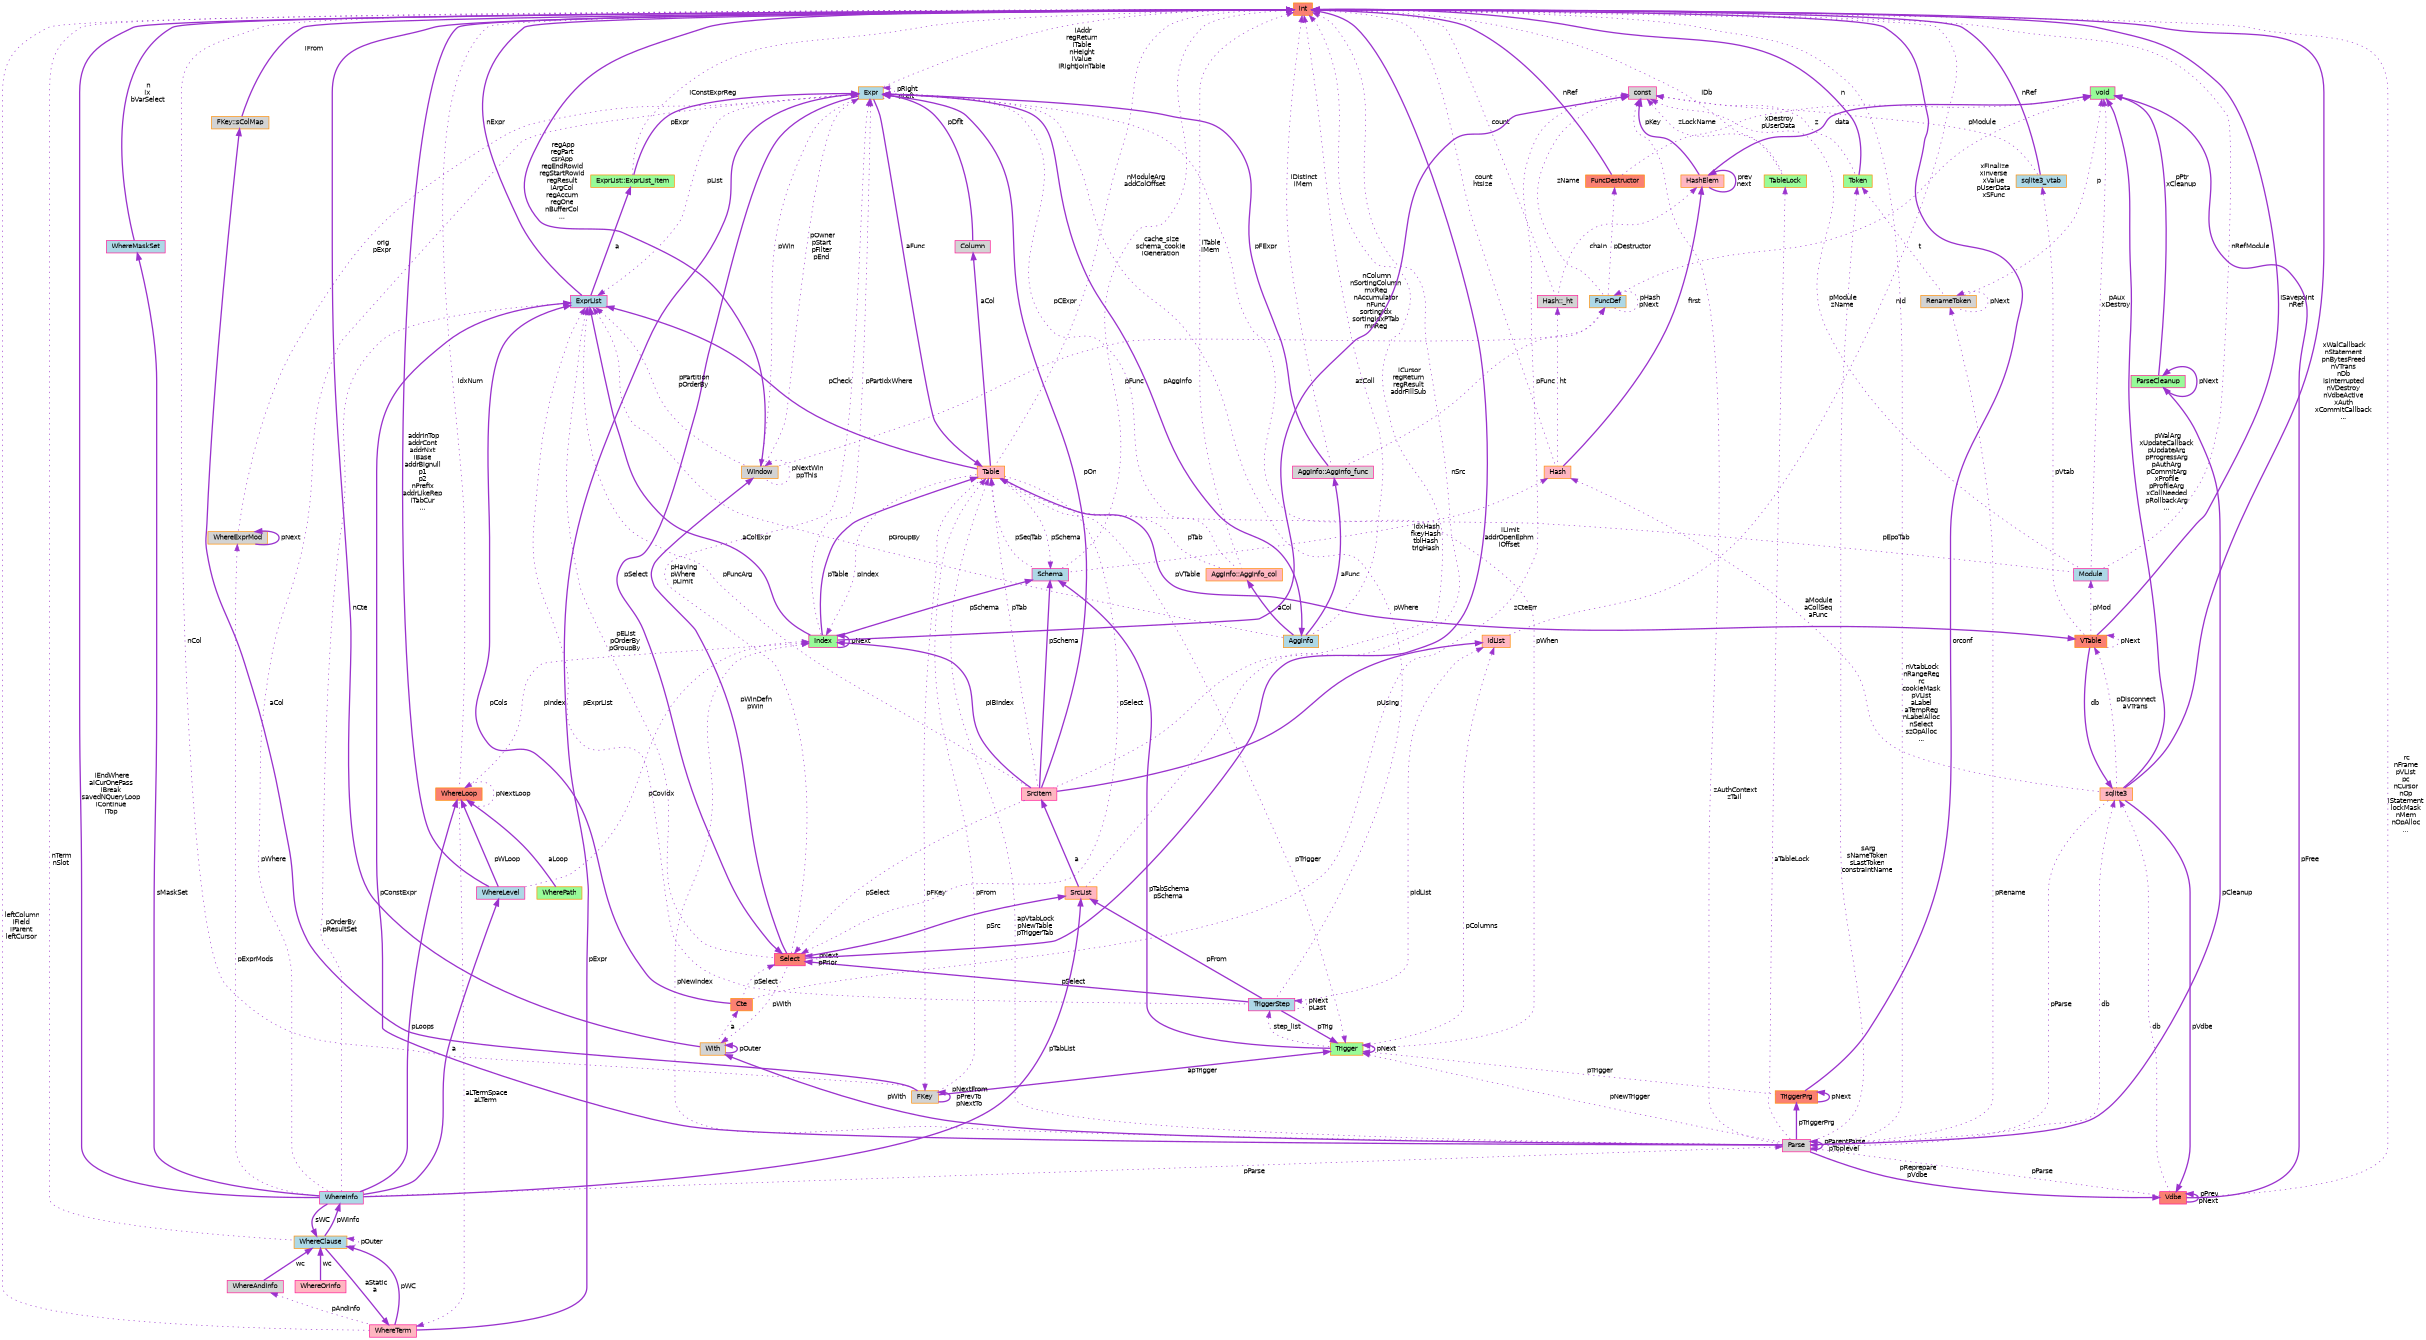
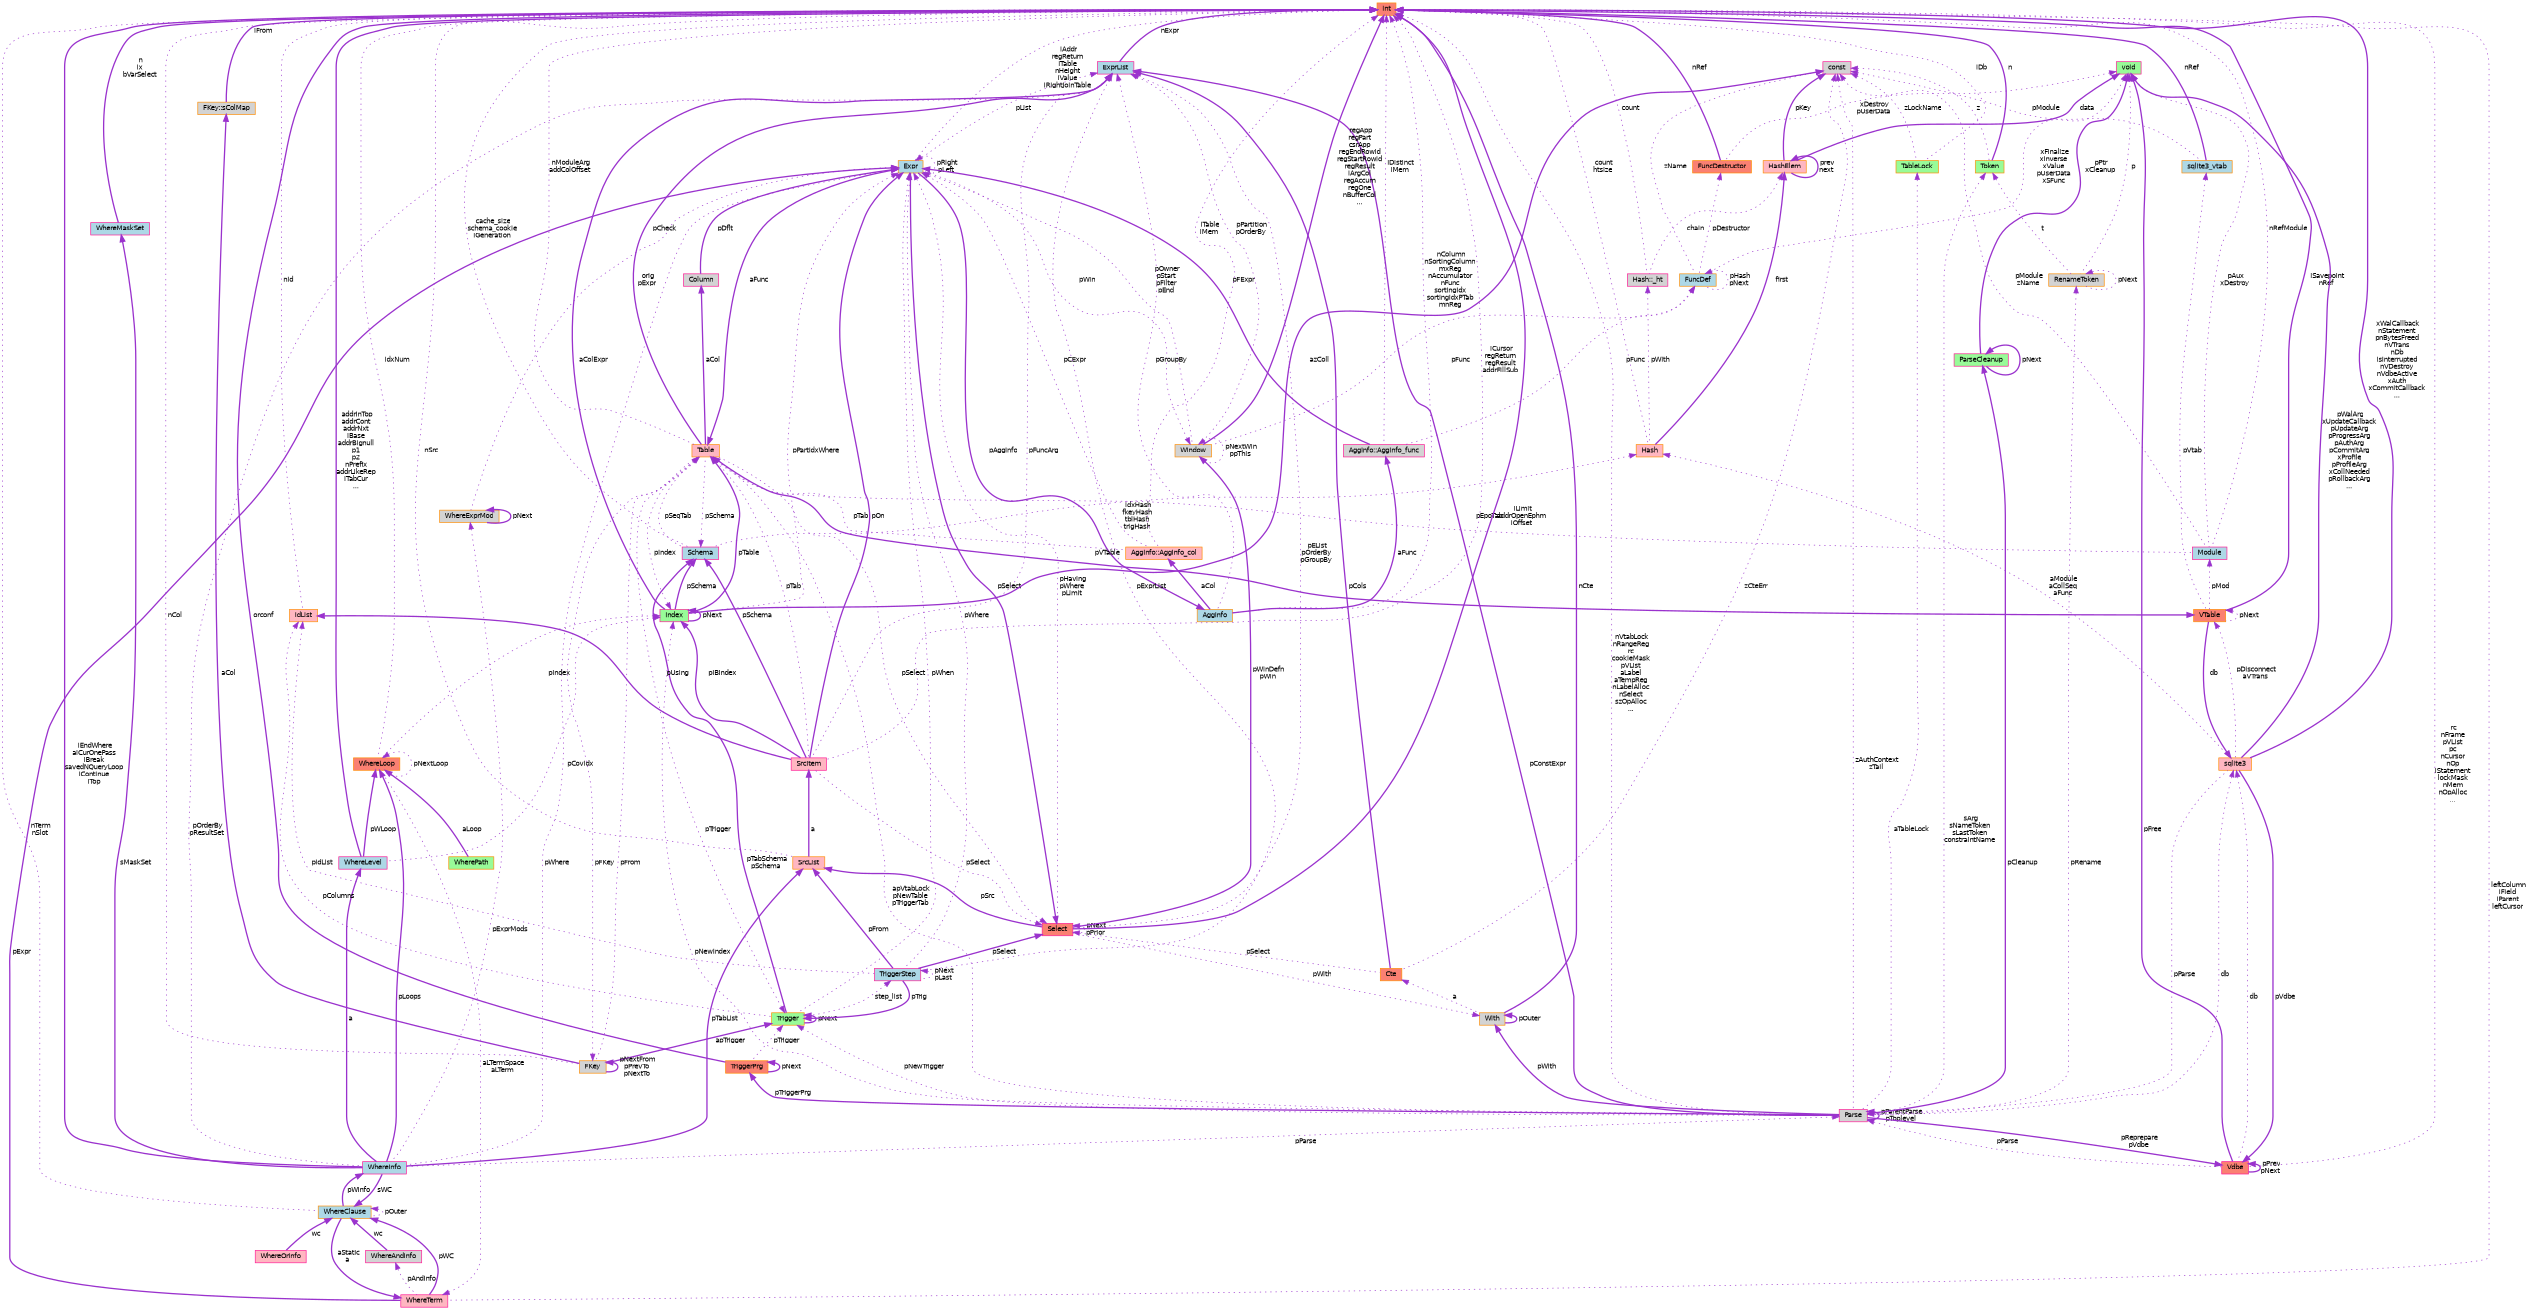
(633, 181) -> none
(1562, 382) -> (1659, 360)
